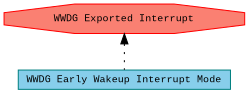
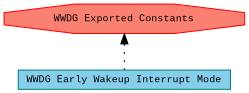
(124, 19) -> (124, 19)
